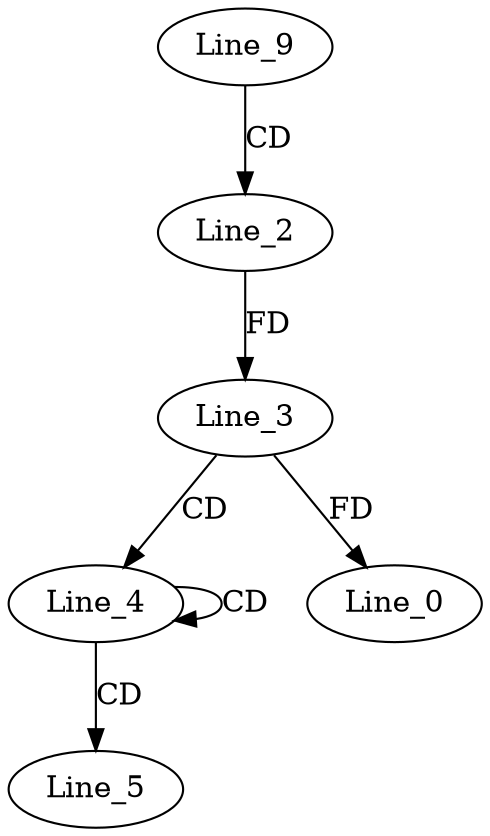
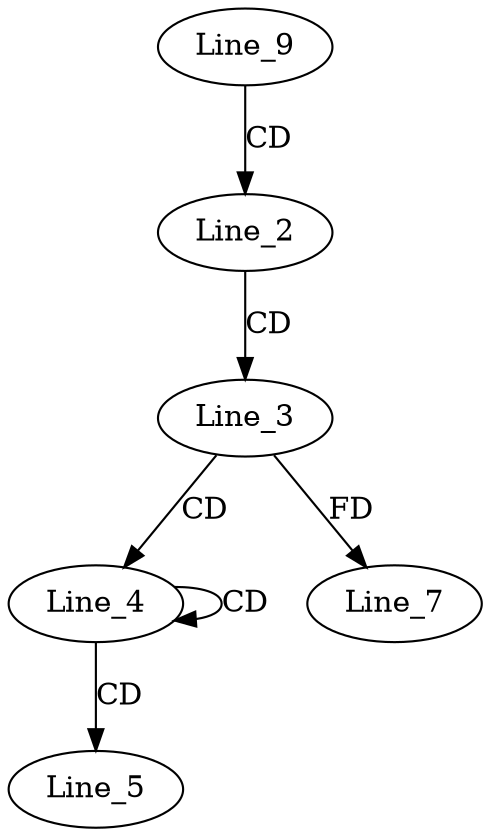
(269, 325) -> (269, 325)
(395, 604) -> (395, 604)
